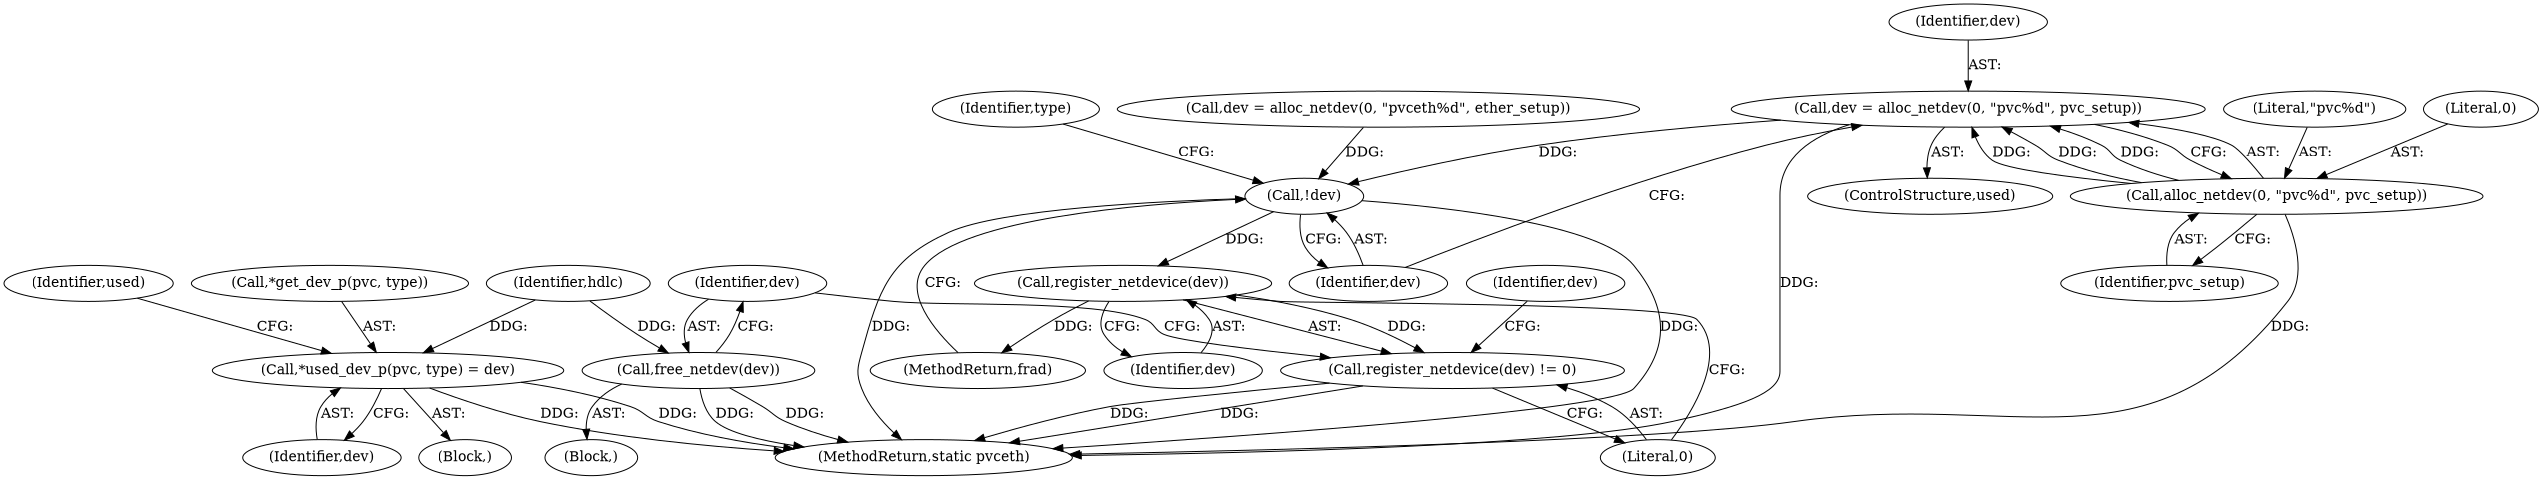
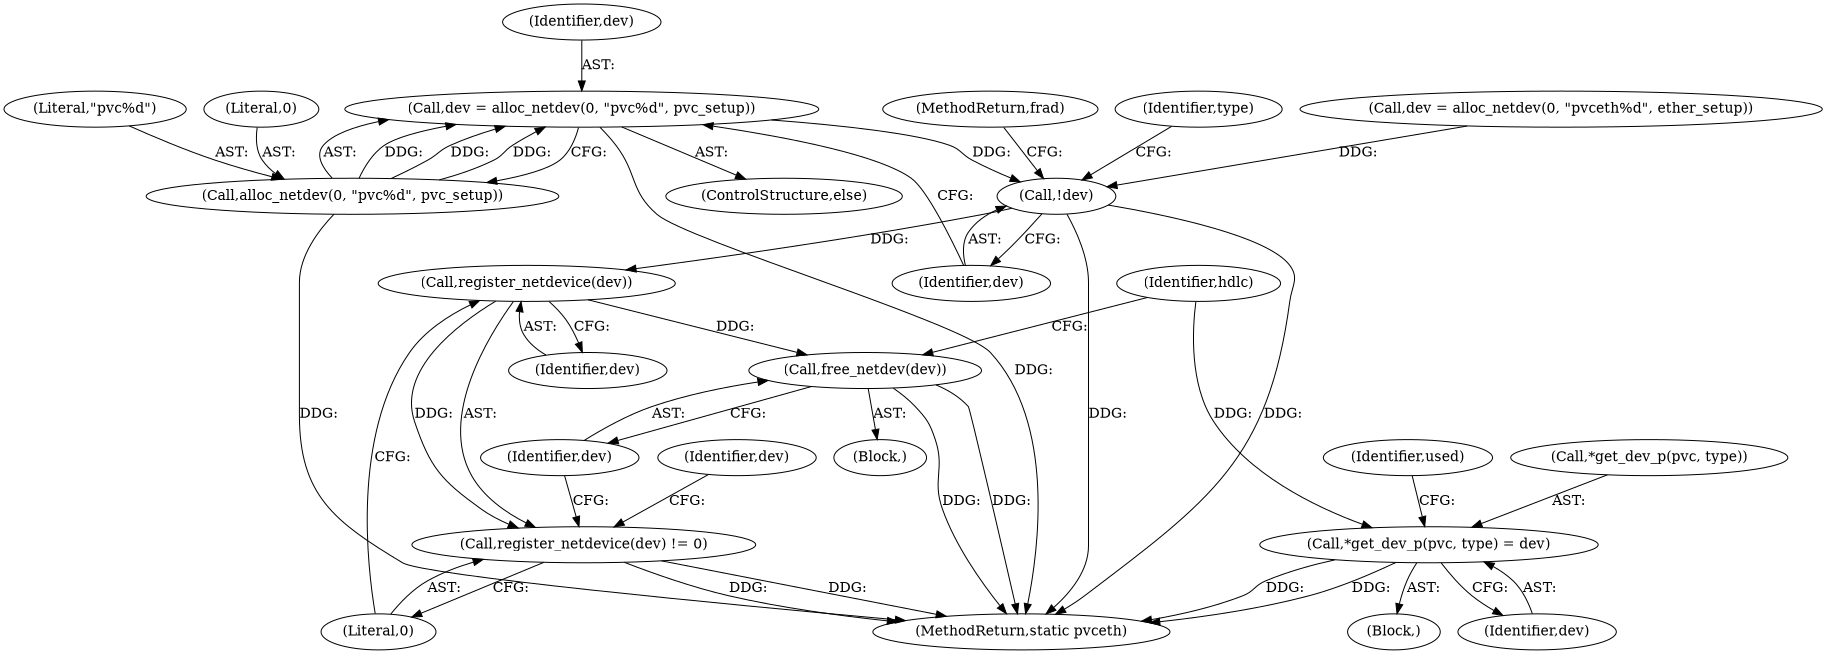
(1930, 196) -> (784, 196)
(2170, 283) -> none
(1048, 323) -> (692, 326)
(659, 327) -> (1072, 327)
(388, 371) -> (1429, 545)
